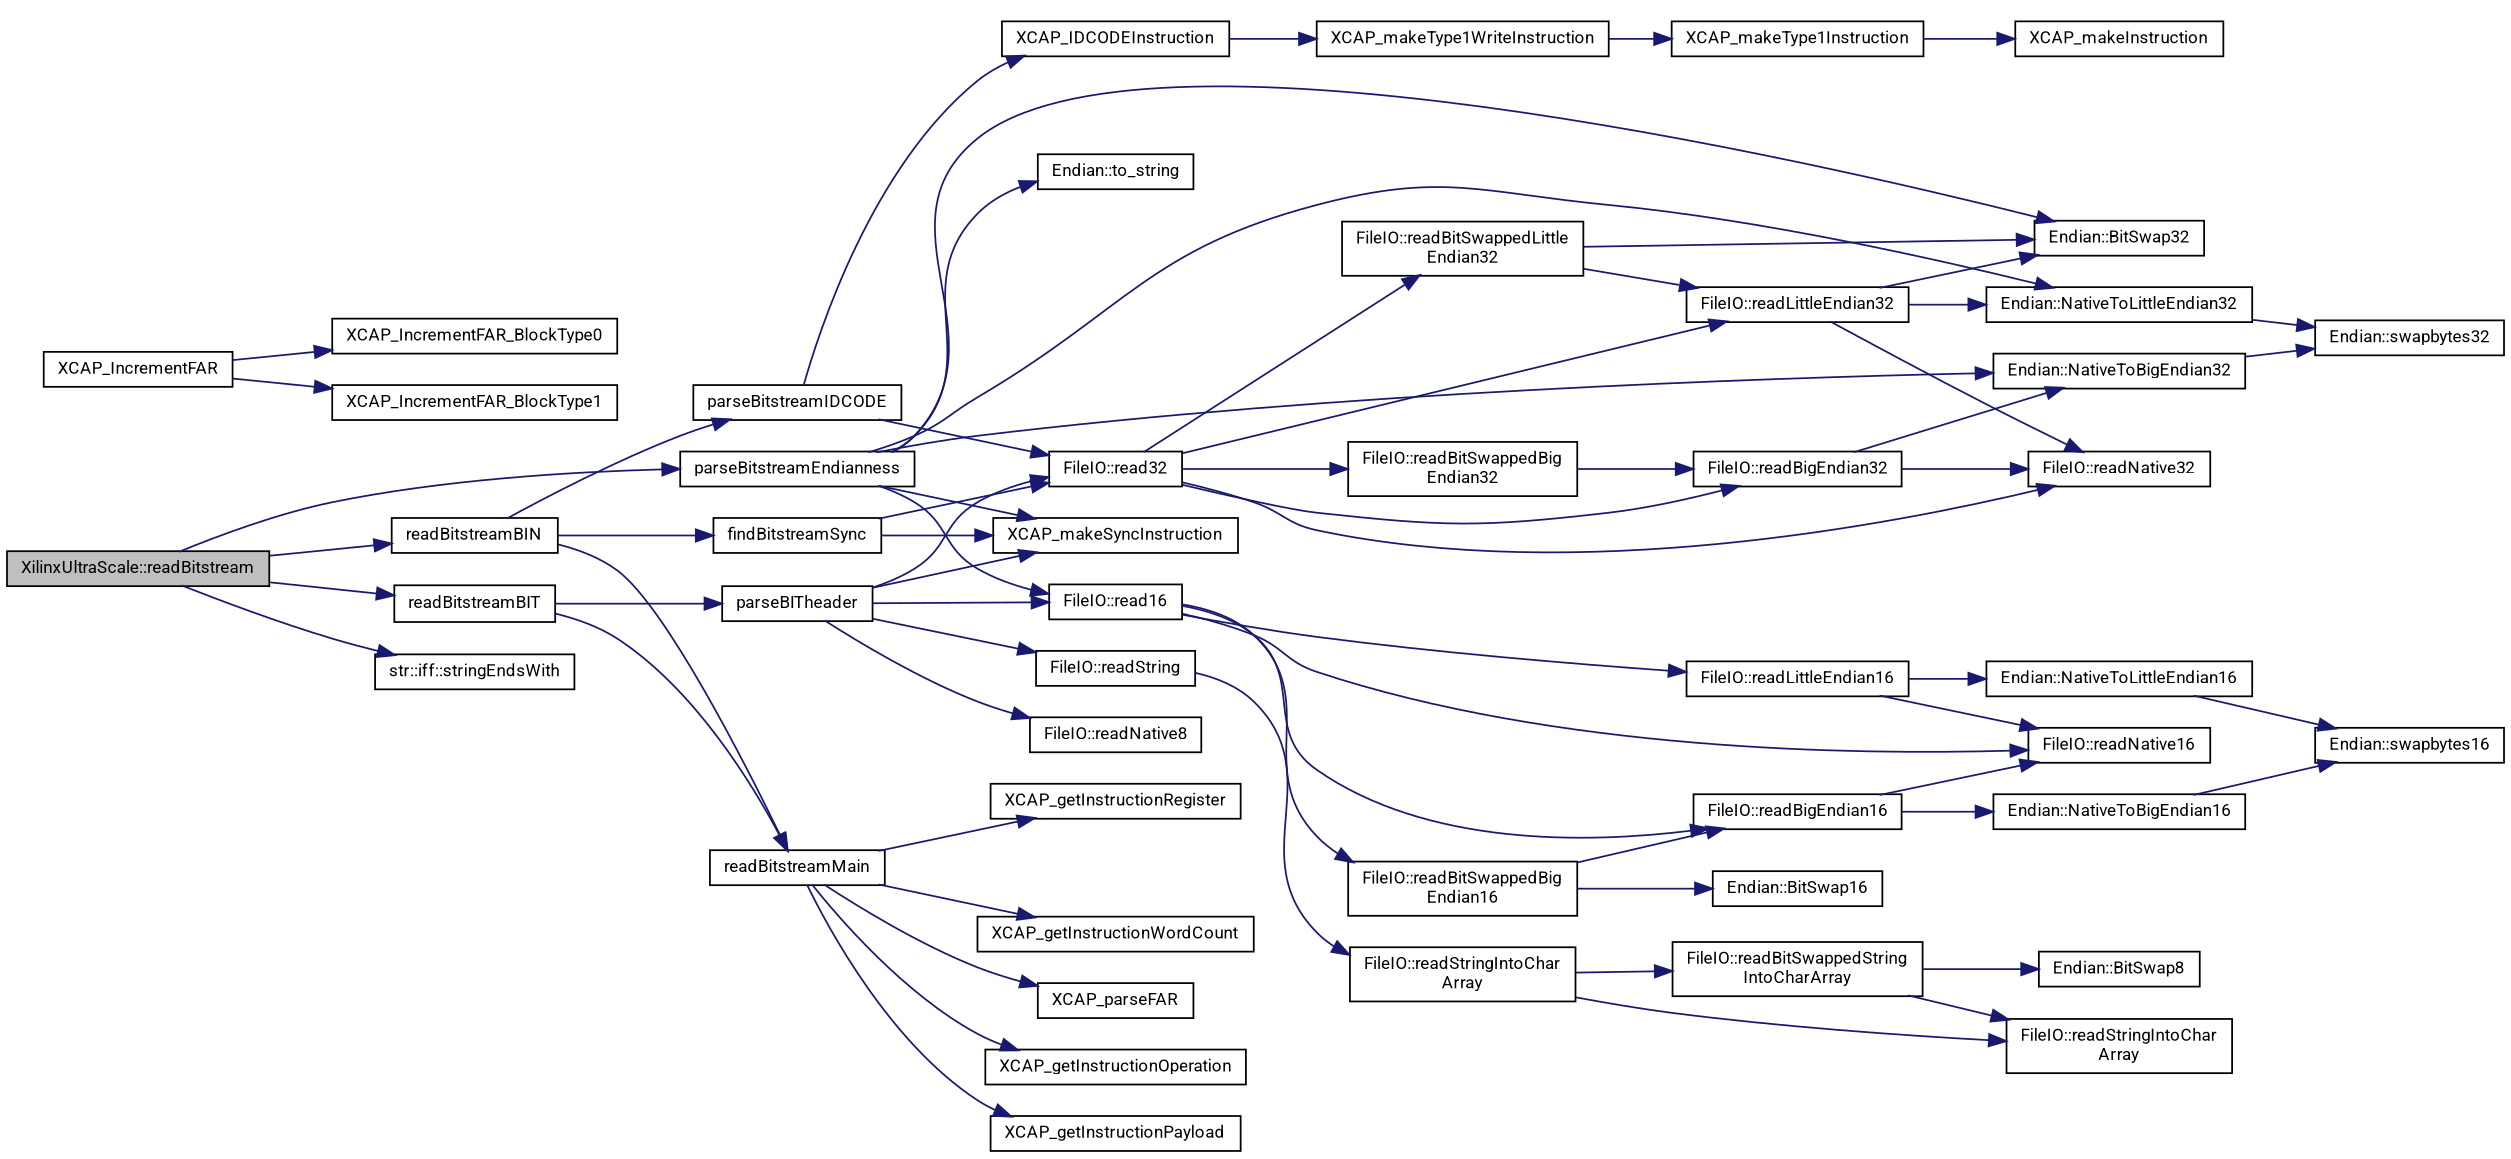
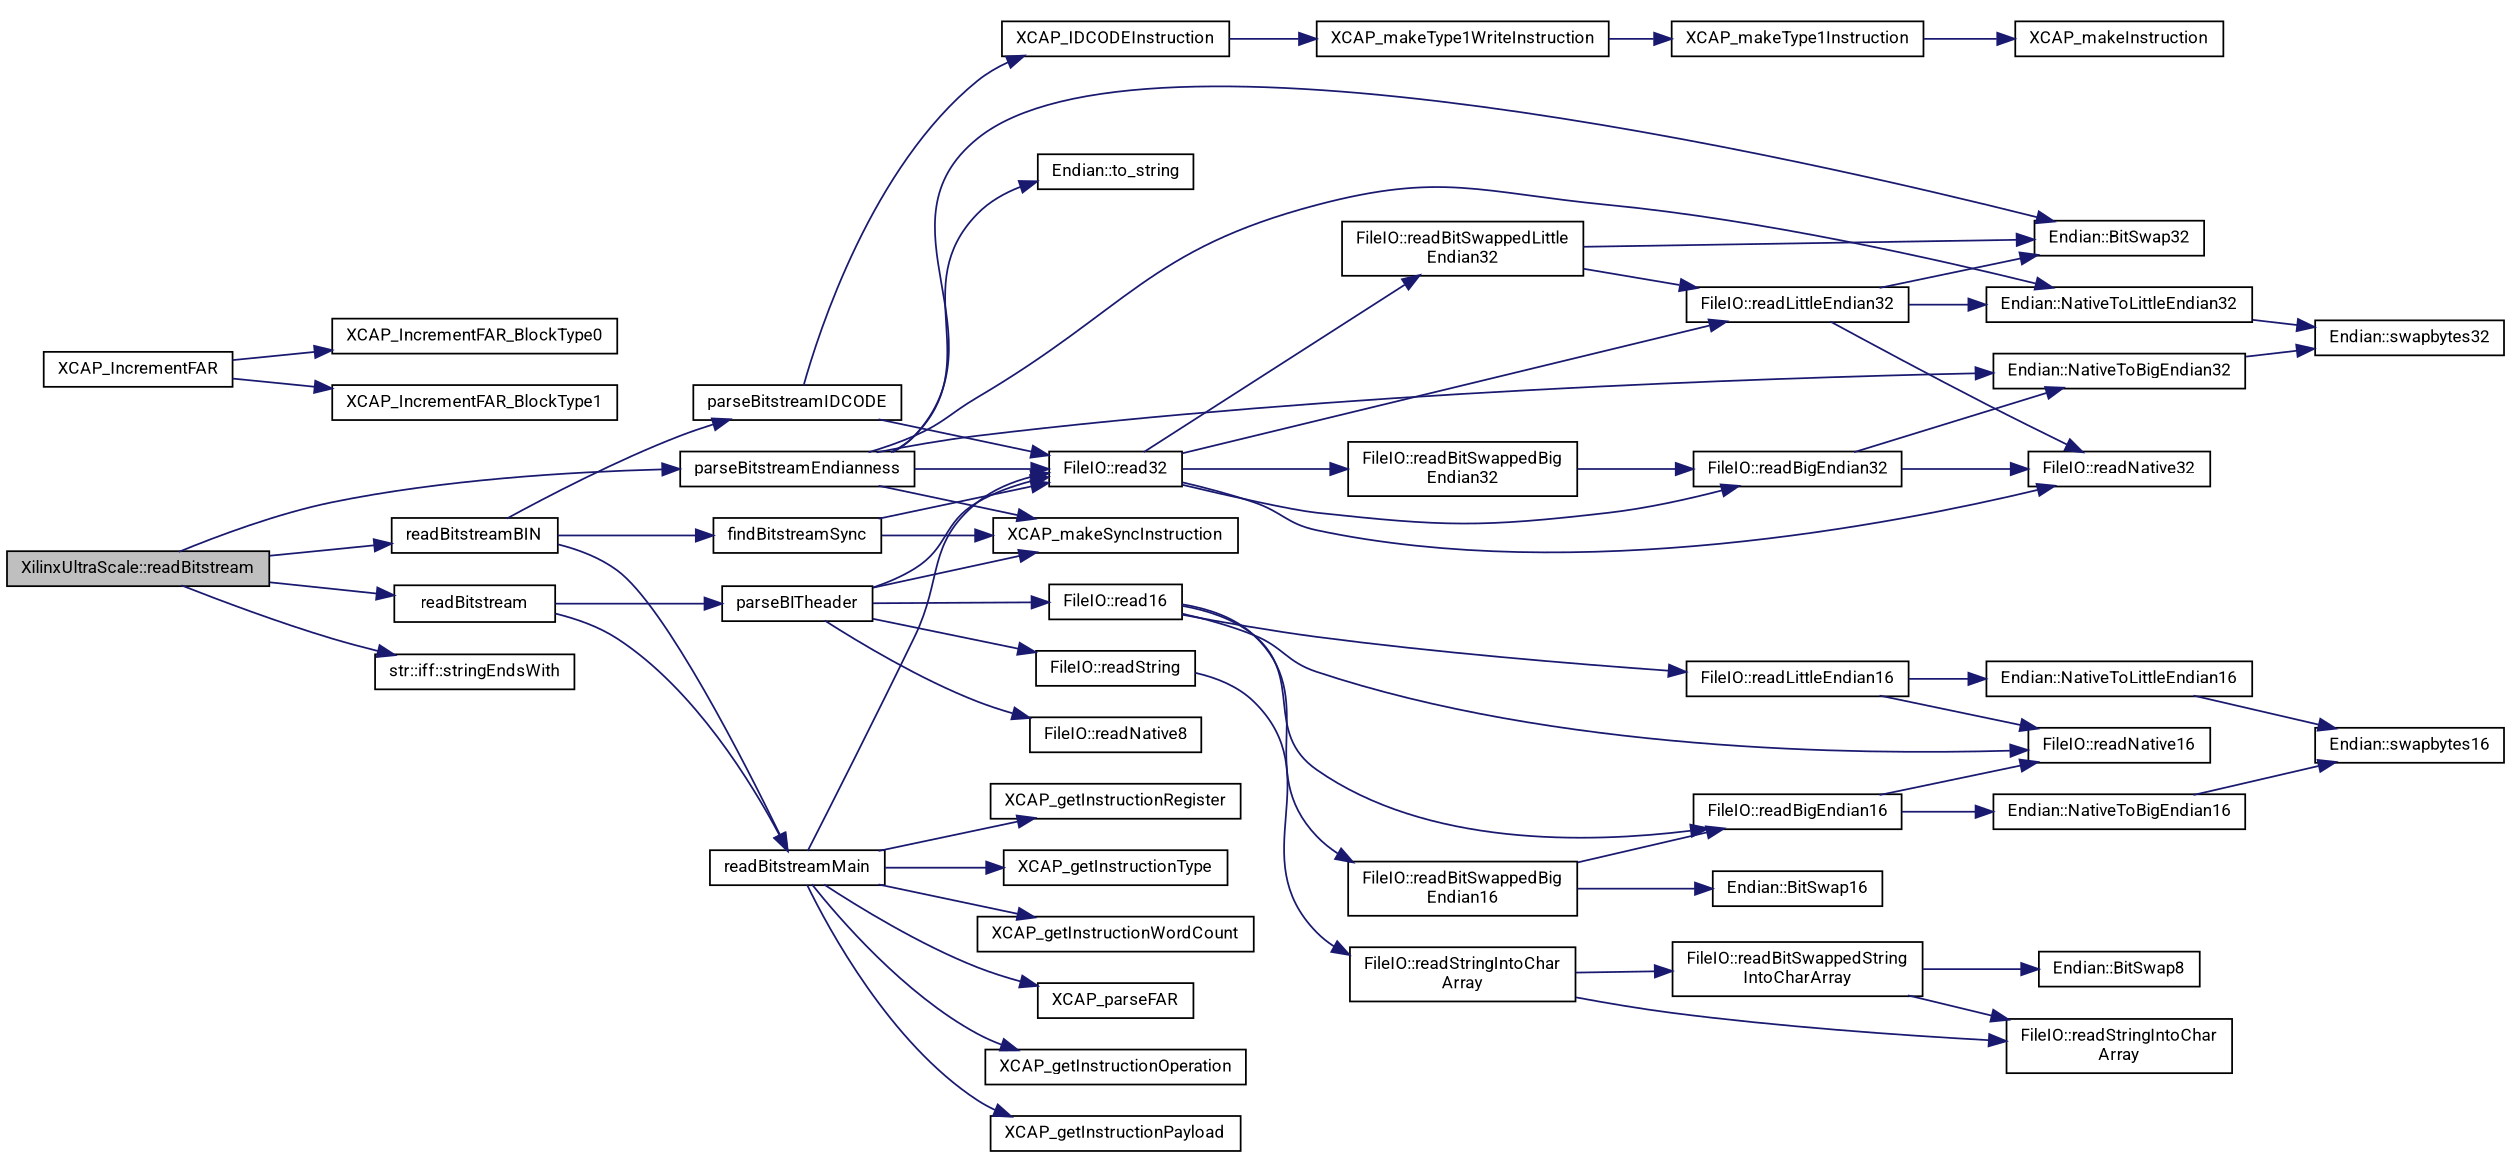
(953, 547) -> (973, 469)
(475, 604) -> (475, 604)
none -> (908, 649)
none -> (1116, 868)
